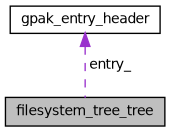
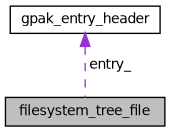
(85, 112) -> (85, 112)
